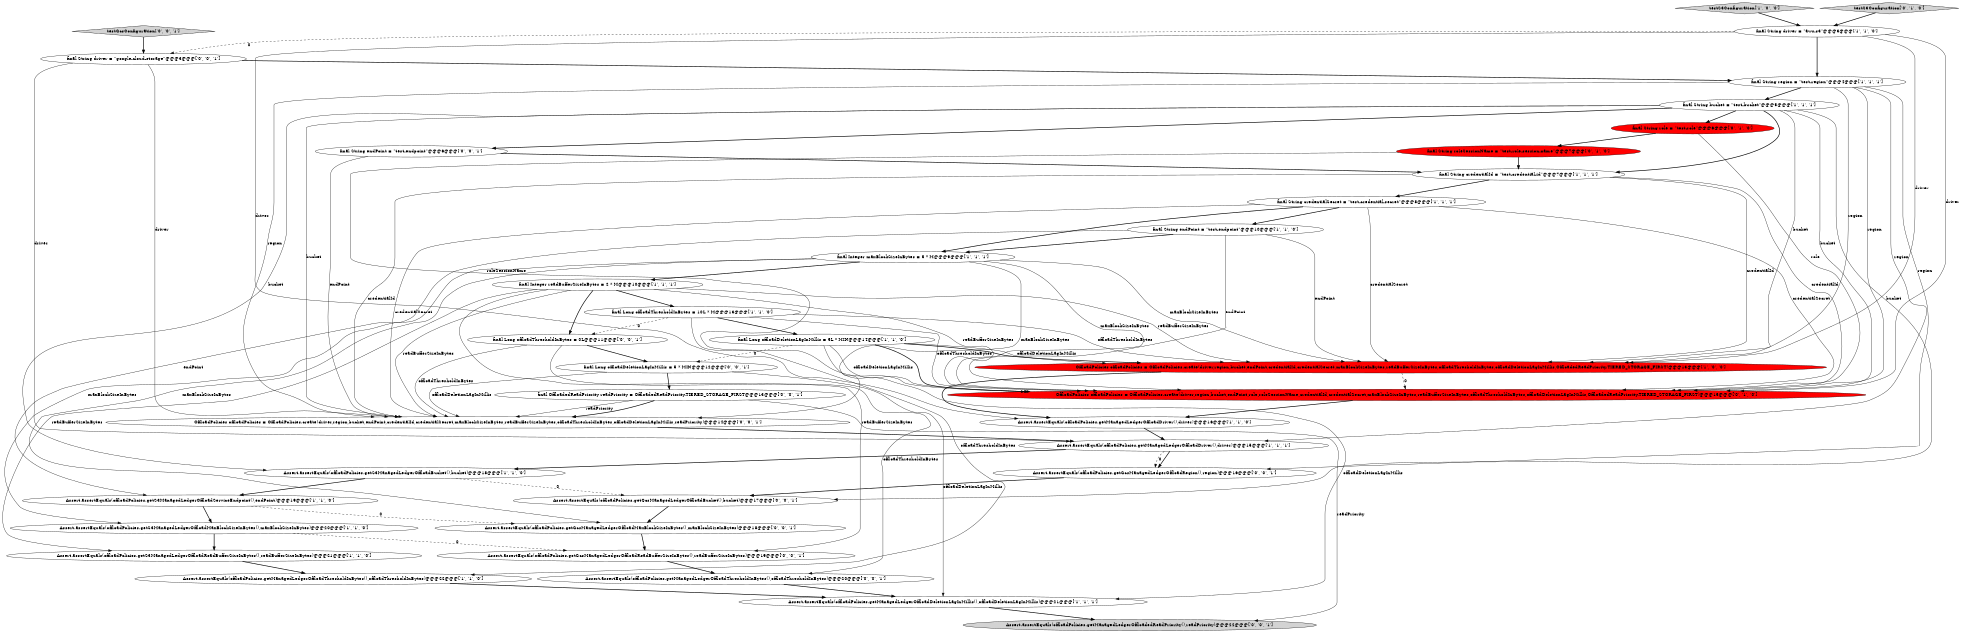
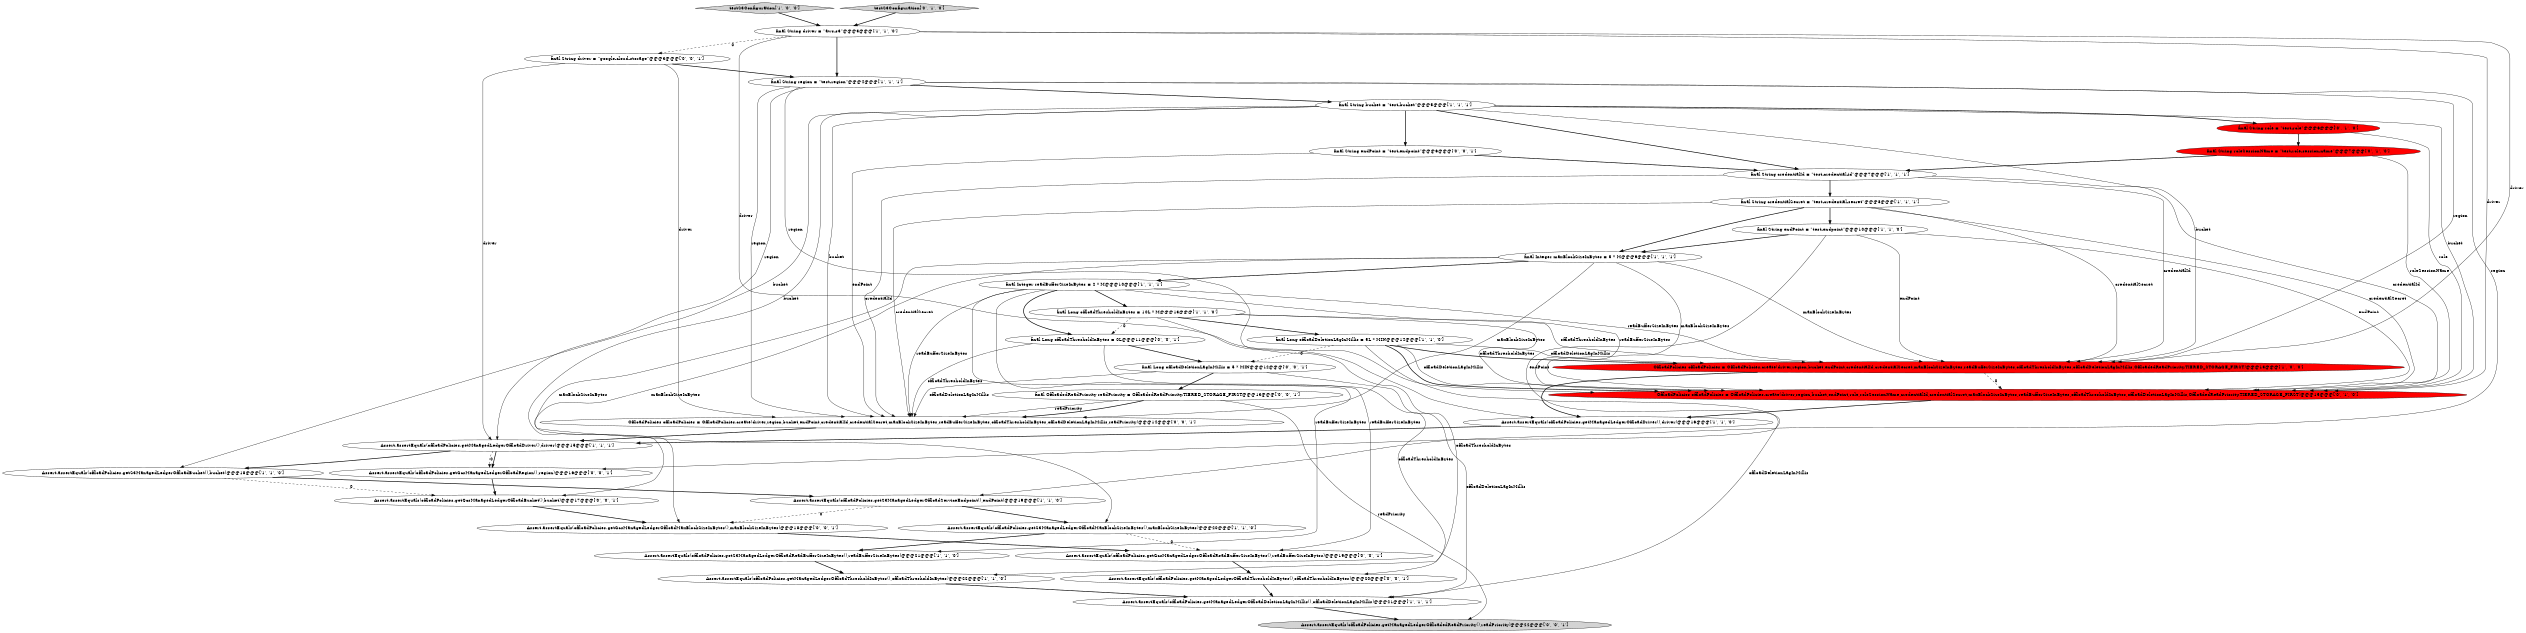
(144, 31) -> none
